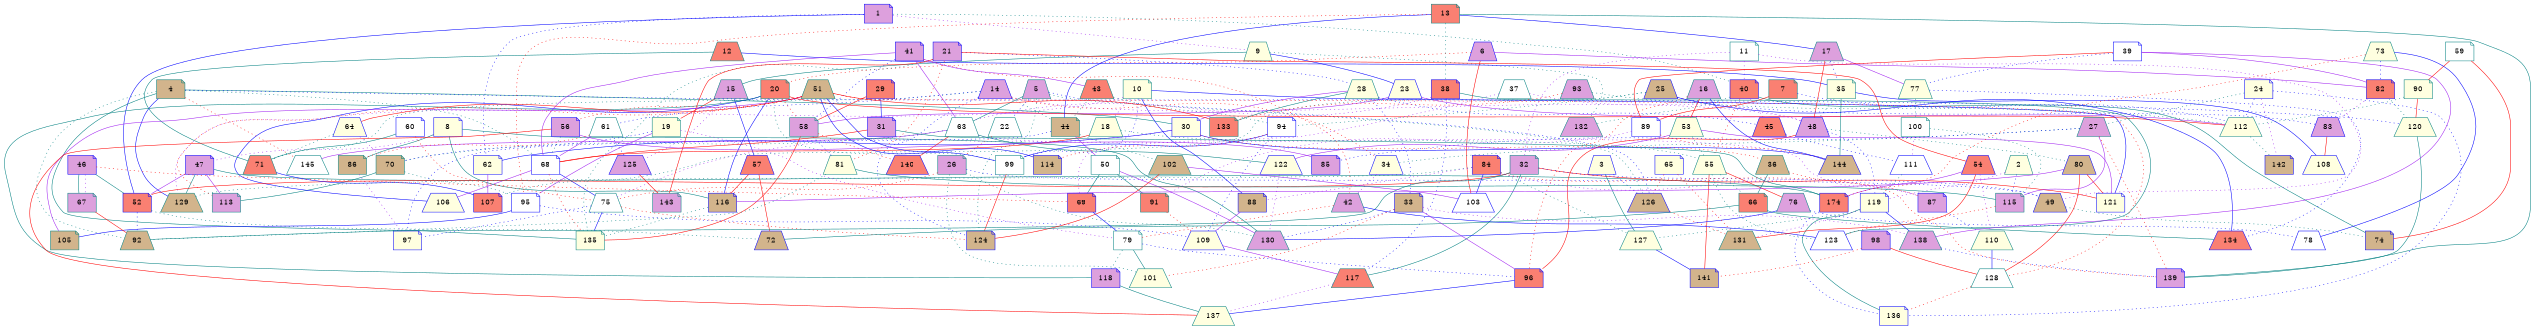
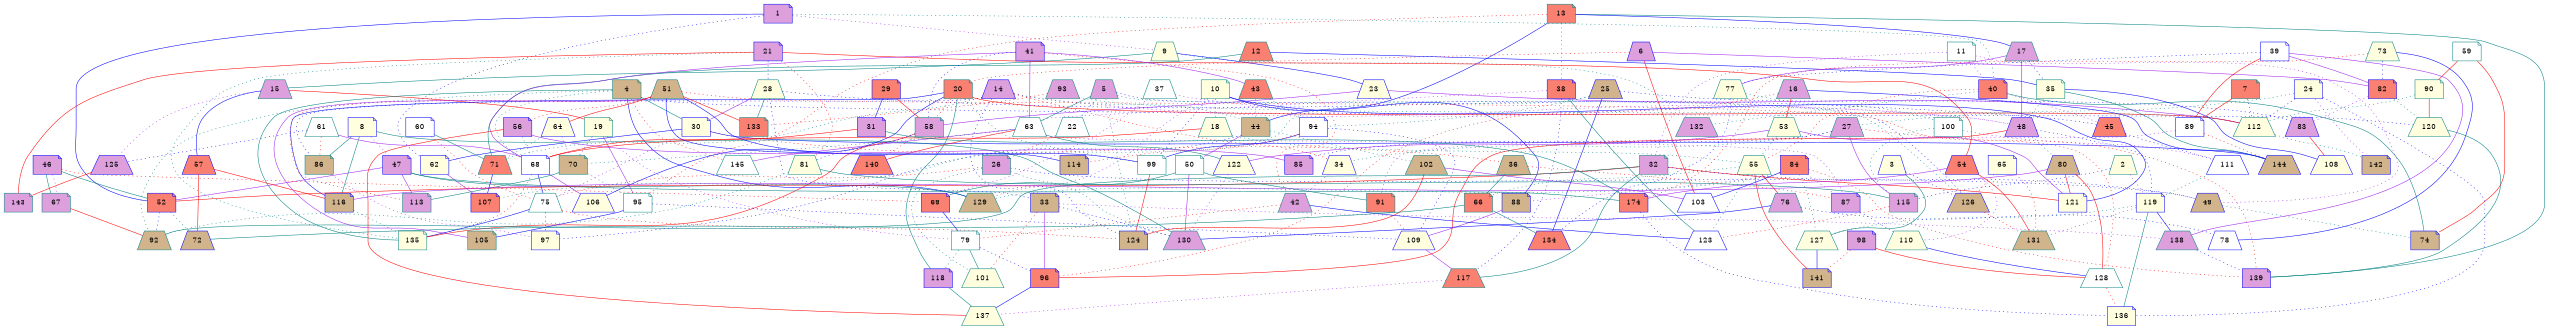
(781, 105) -> (619, 101)
(526, 203) -> (638, 203)
